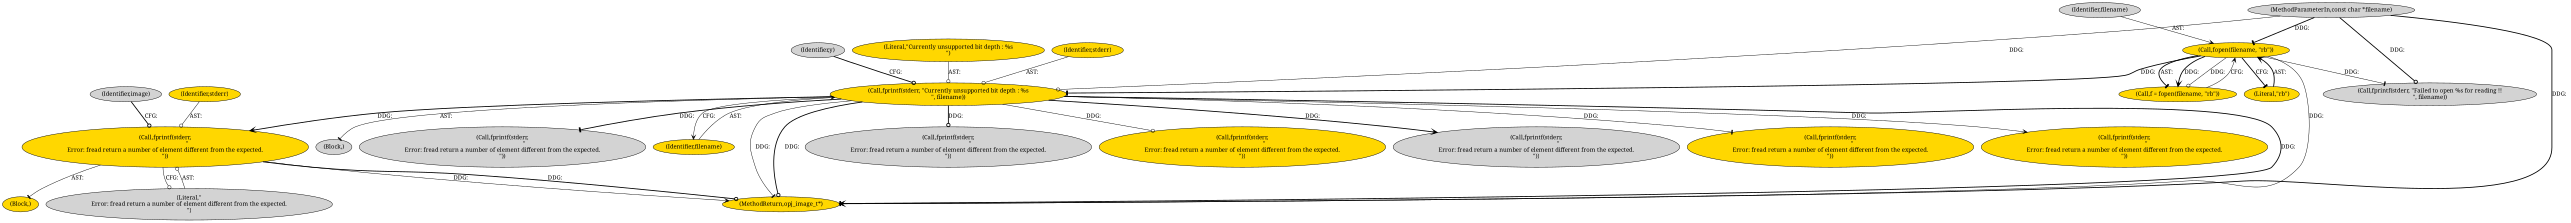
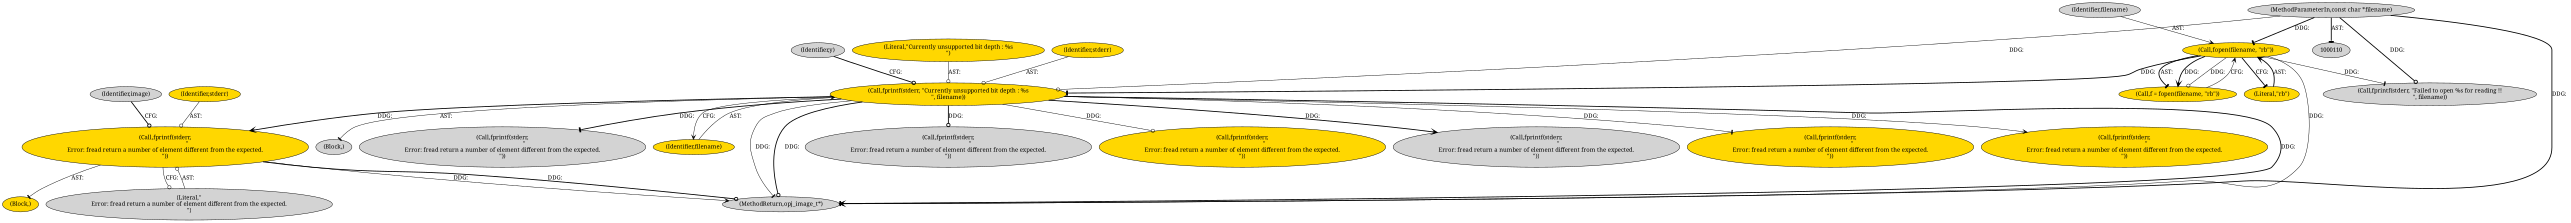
none -> (2331, 50)
(781, 204) -> (781, 204)
